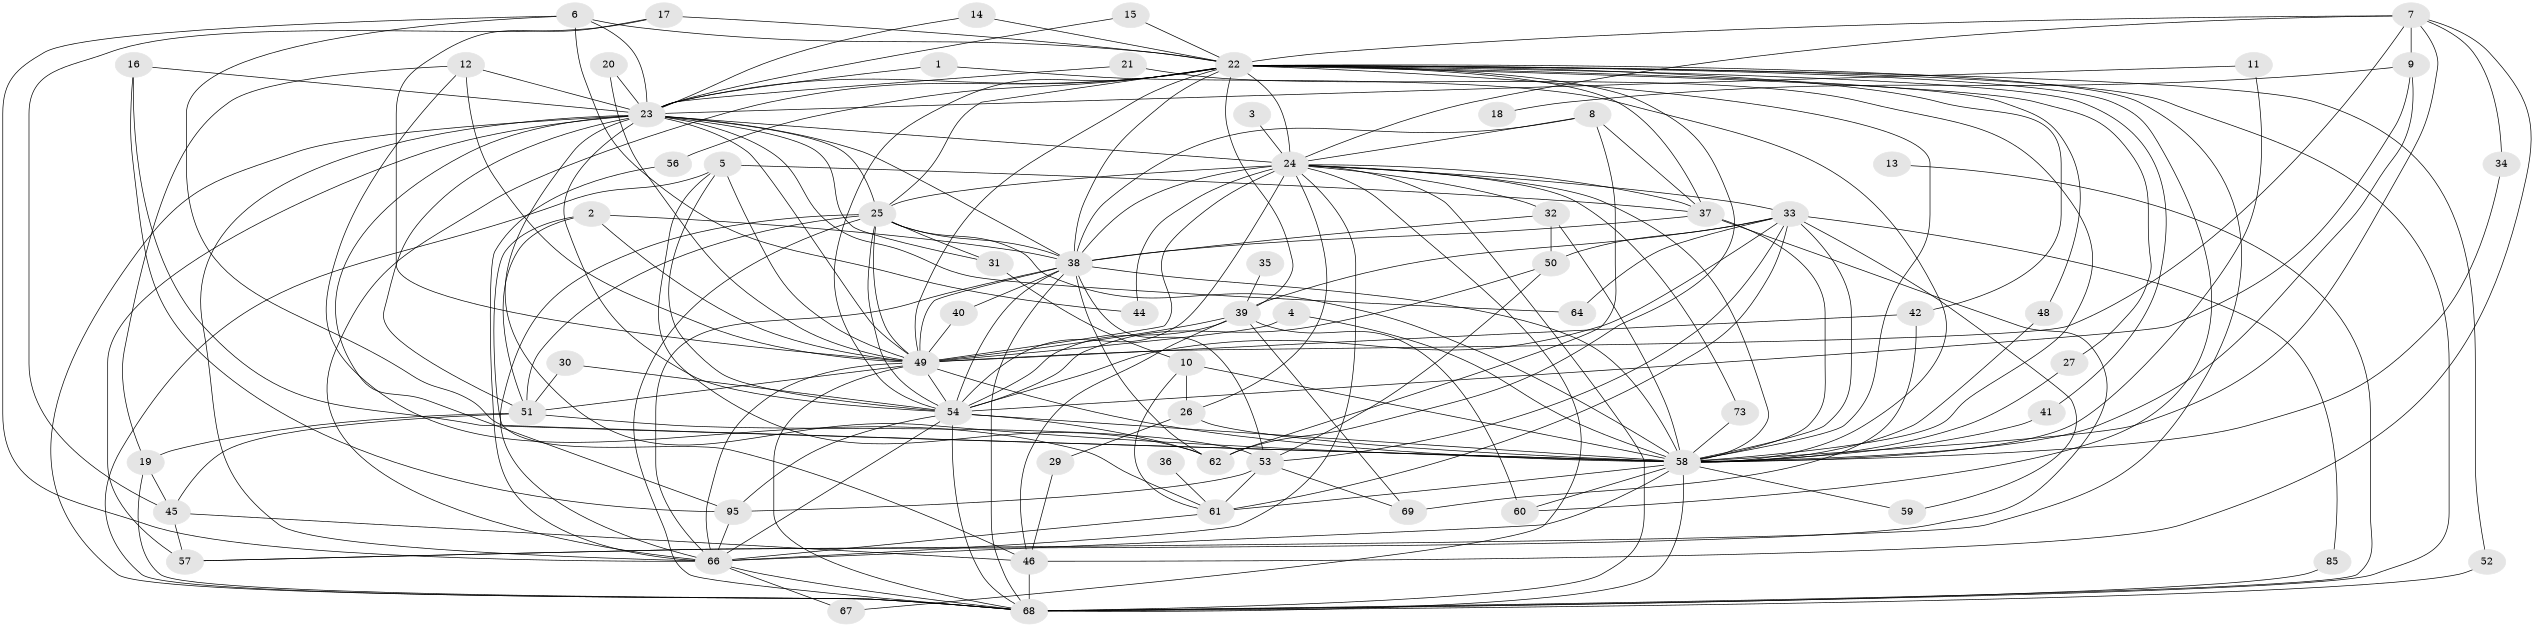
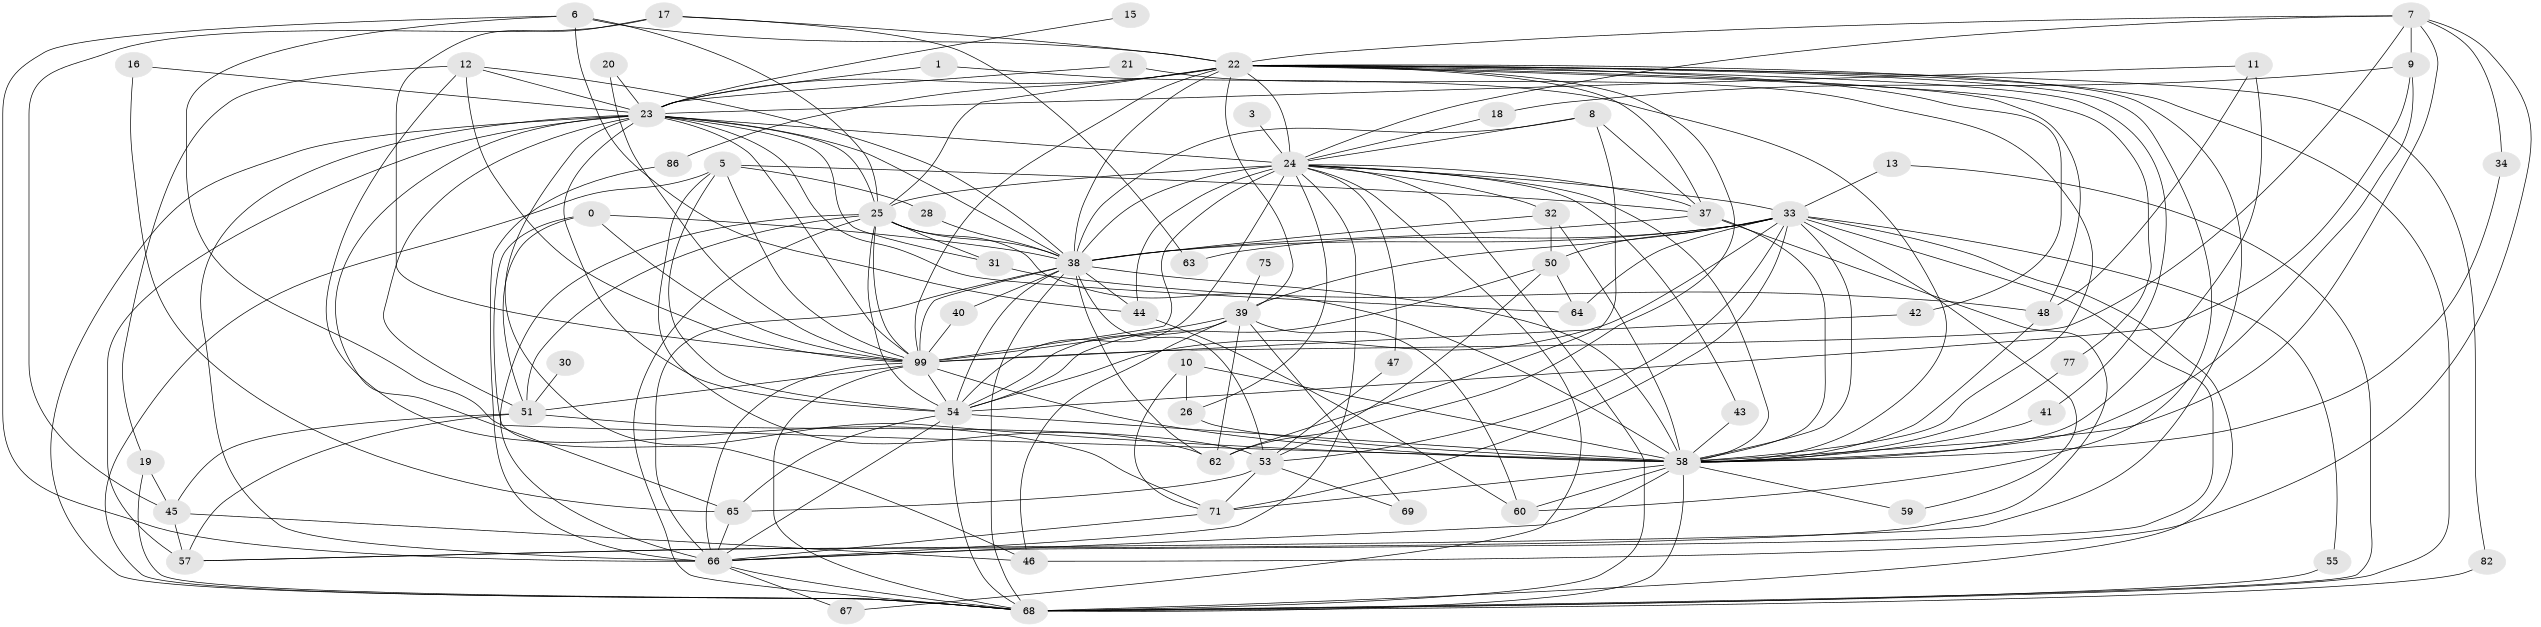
(977, 15) -> none
(1182, 40) -> none
(633, 52) -> (763, 75)
(1813, 115) -> none
none -> (774, 116)
(909, 126) -> none
none -> (1394, 139)
(673, 164) -> (673, 164)
(515, 189) -> (1746, 543)
none -> (1841, 189)
none -> (2168, 195)
(592, 214) -> (592, 214)
none -> (927, 214)
none -> (1450, 242)
none -> (1189, 264)
(1265, 264) -> (1265, 264)
none -> (1107, 288)
none -> (1564, 289)
(1292, 313) -> none
(1085, 322) -> (1544, 295)
(921, 363) -> (921, 363)
none -> (1394, 363)
(2069, 363) -> (2069, 363)
(689, 379) -> none
none -> (1326, 399)
(1740, 413) -> (1740, 413)
(482, 425) -> none
(1088, 427) -> (1229, 388)
(281, 430) -> (332, 448)
(1055, 462) -> none
(1166, 462) -> none
(1714, 480) -> none
(733, 512) -> (733, 512)
(1216, 512) -> (1216, 512)
(2332, 562) -> (2332, 562)
(2487, 562) -> (2487, 562)
(1029, 587) -> (1922, 566)
